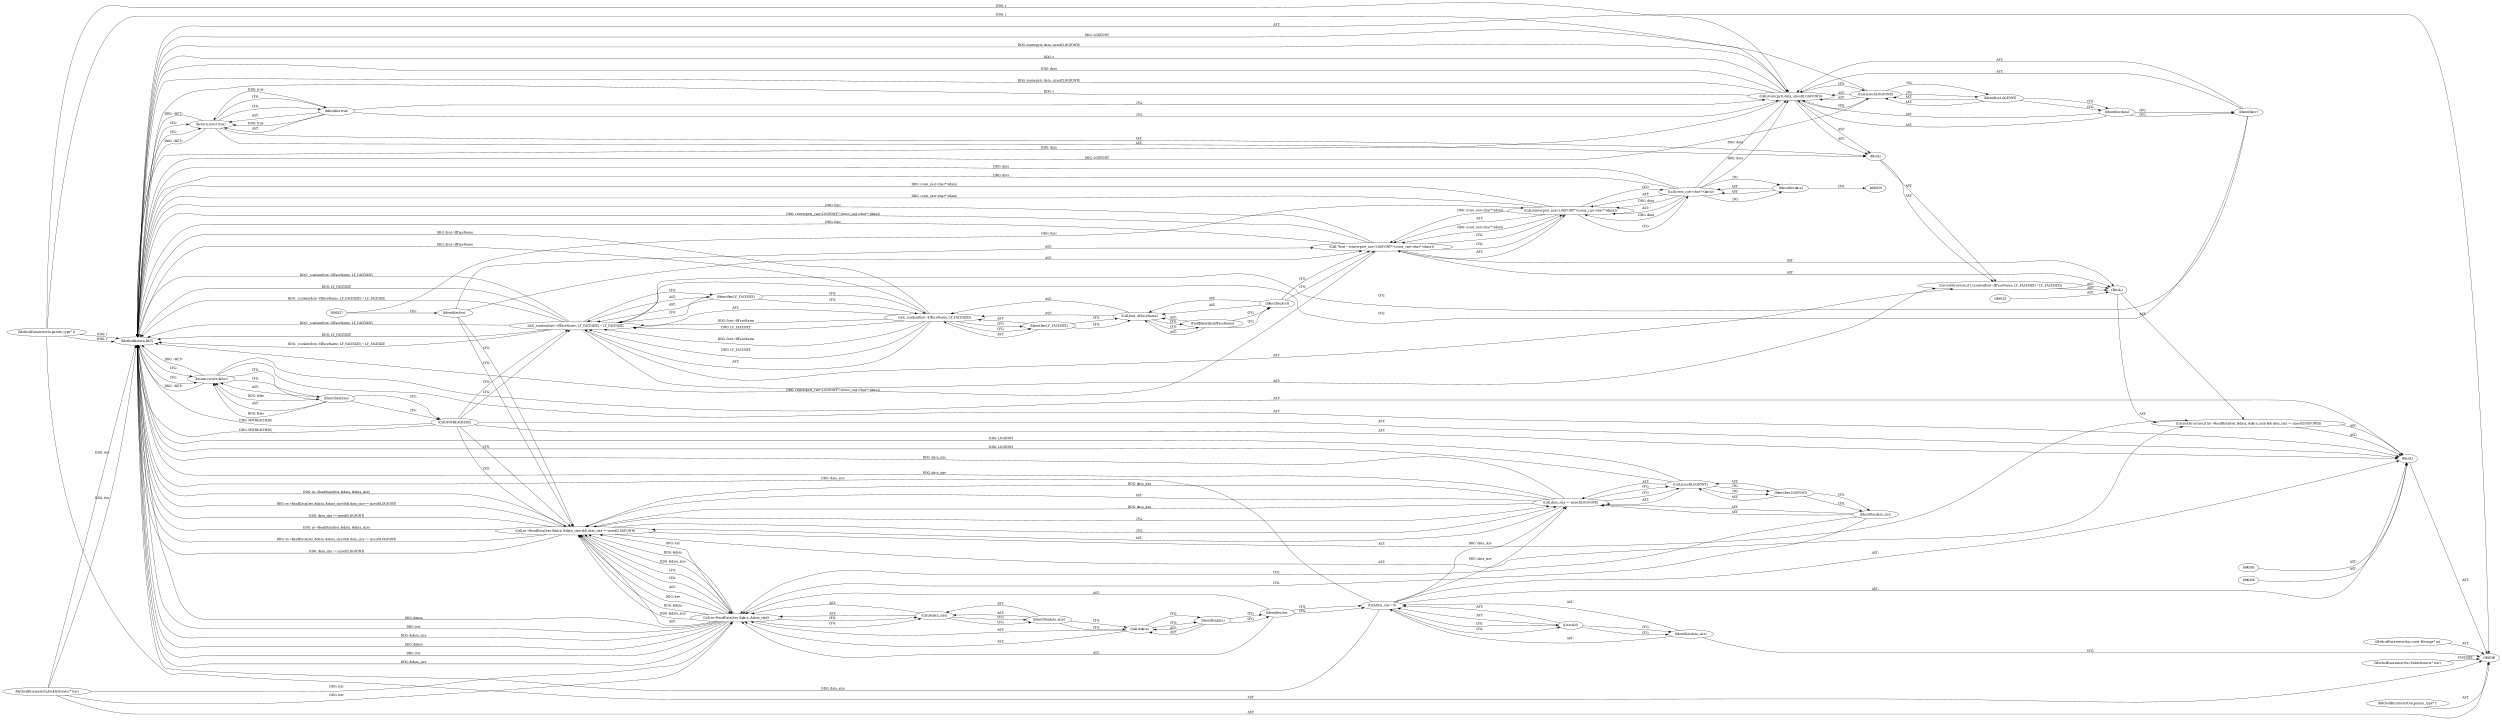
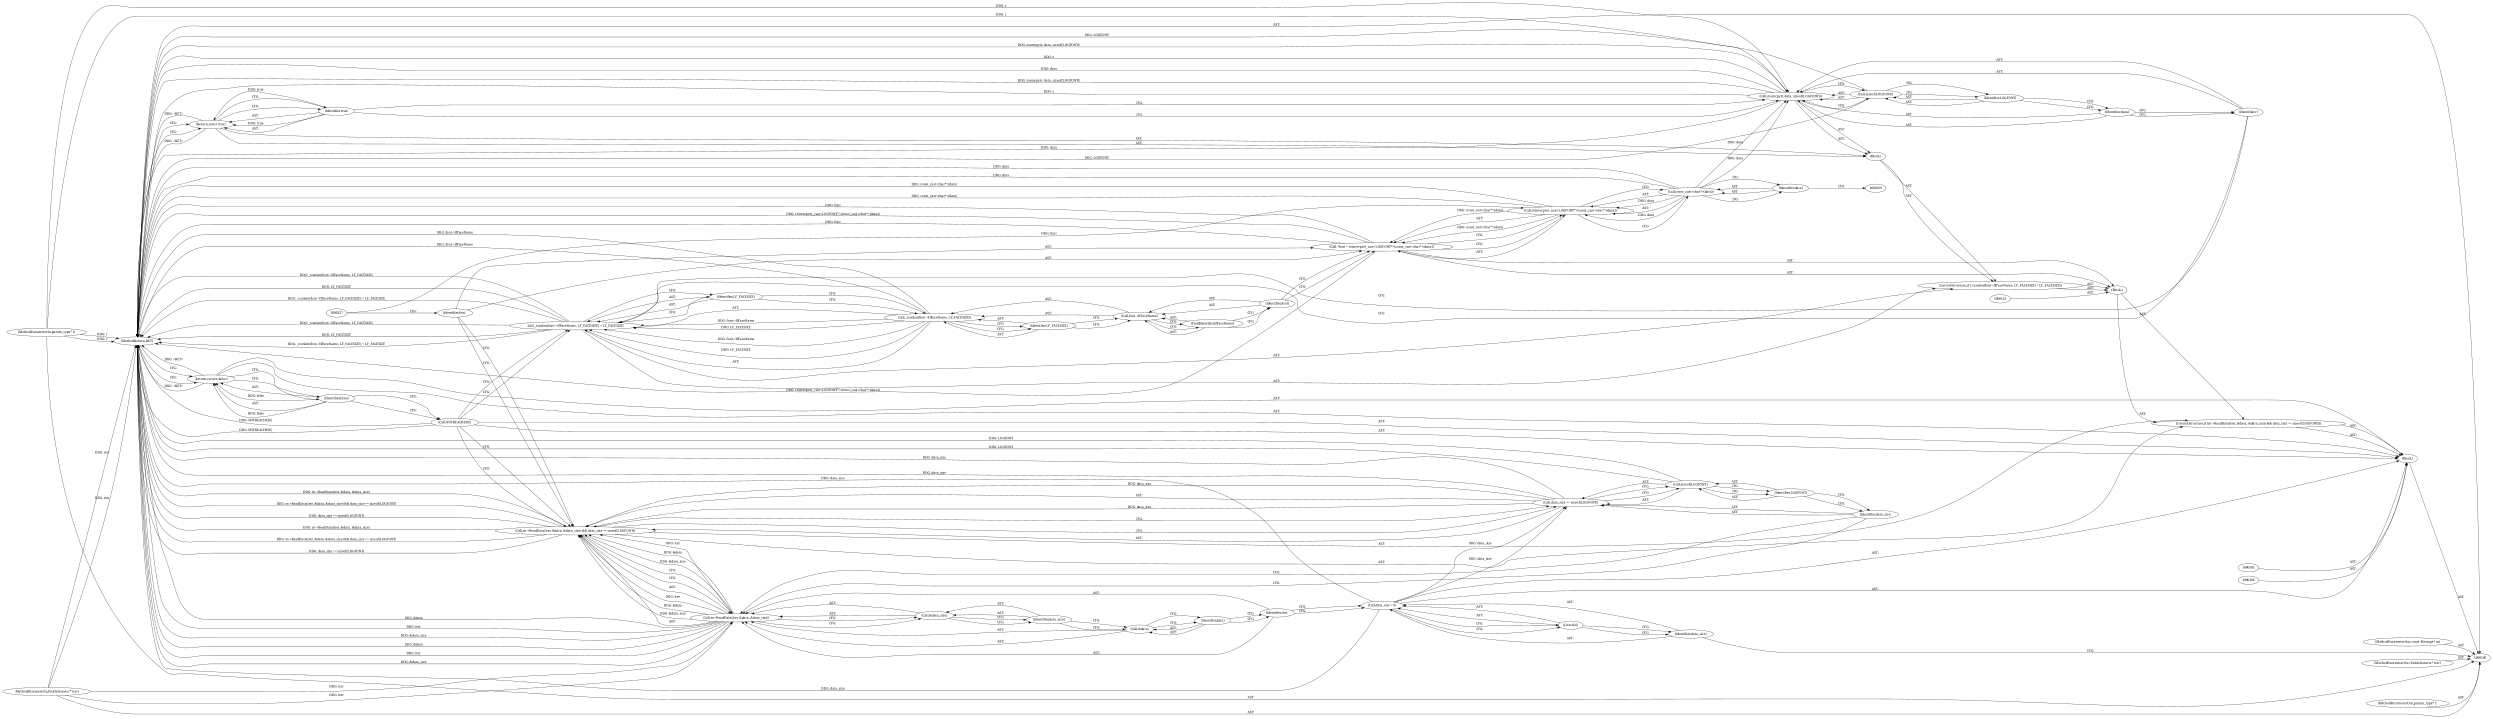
(2466, 658) -> (2462, 658)
